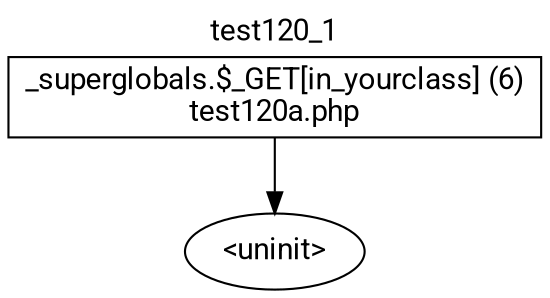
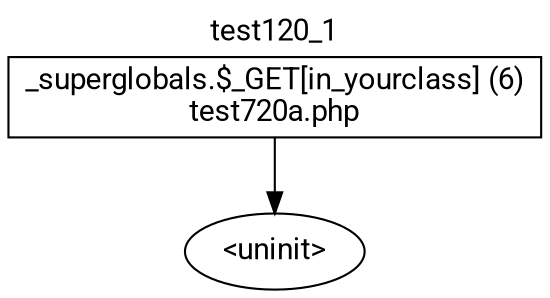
(275, 97) -> (275, 97)
